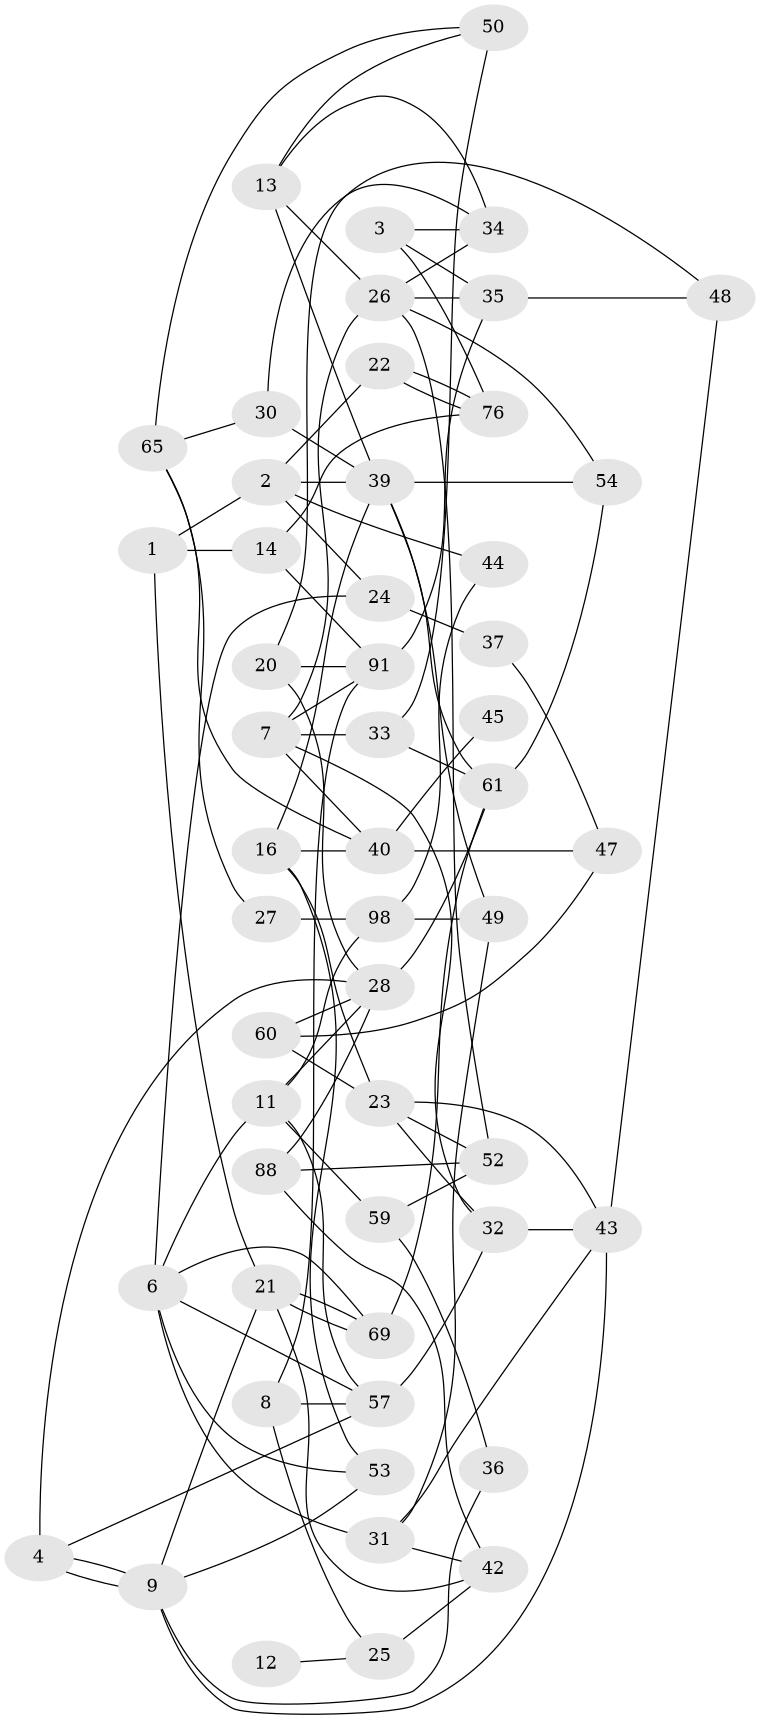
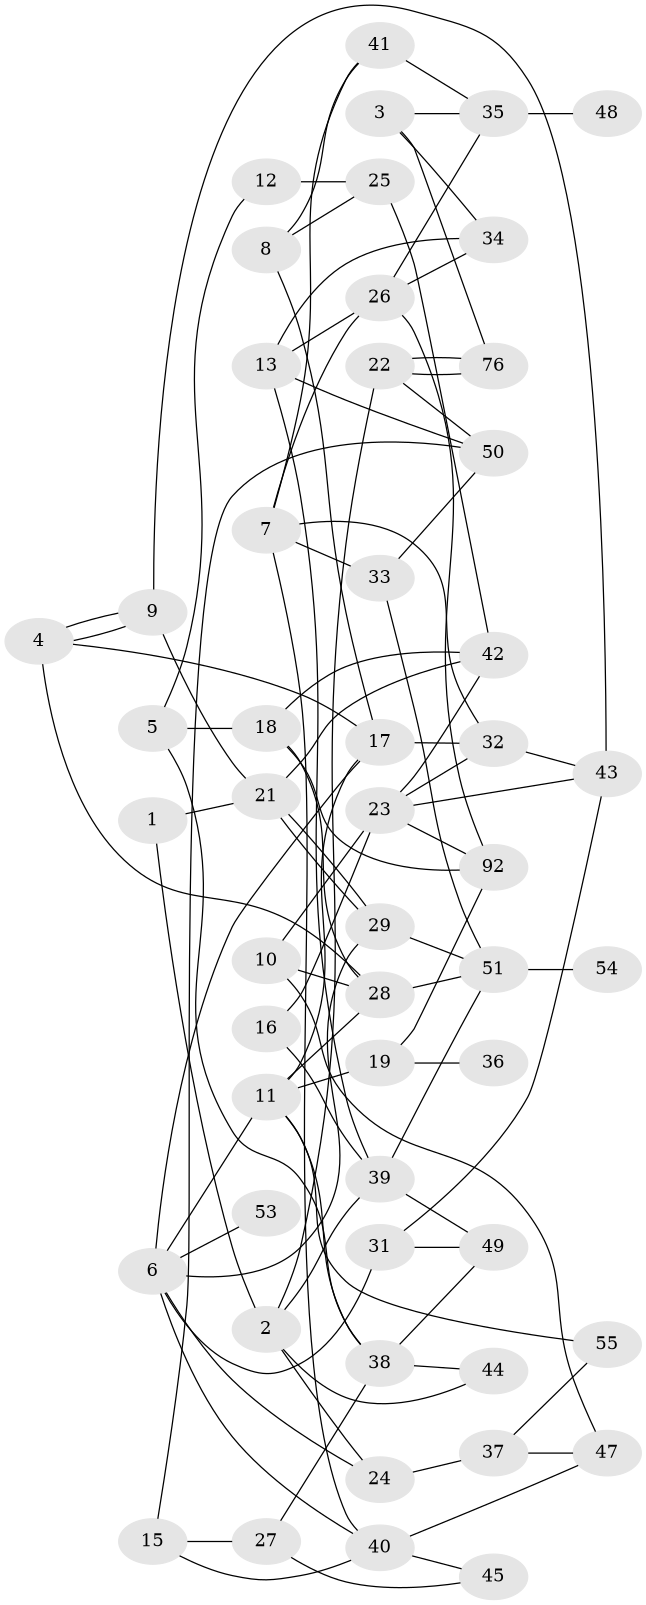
(515, 370) -> none
none -> (432, 406)
(266, 414) -> none
(153, 448) -> (153, 1542)
(494, 482) -> none
(266, 551) -> none
(266, 667) -> none
(380, 667) -> (380, 45)
none -> (153, 728)
(664, 764) -> none
(494, 787) -> (494, 970)
(330, 851) -> (231, 1435)
(380, 919) -> (380, 1364)
(266, 1035) -> (266, 961)
(325, 1147) -> none
(494, 1162) -> (494, 867)
(266, 1172) -> (266, 728)
(380, 1220) -> (380, 1063)
(380, 1336) -> (380, 927)
none -> (607, 1345)
(380, 1404) -> (380, 742)
(275, 1541) -> none
(437, 1555) -> (444, 733)
none -> (373, 1586)
(374, 1699) -> none
